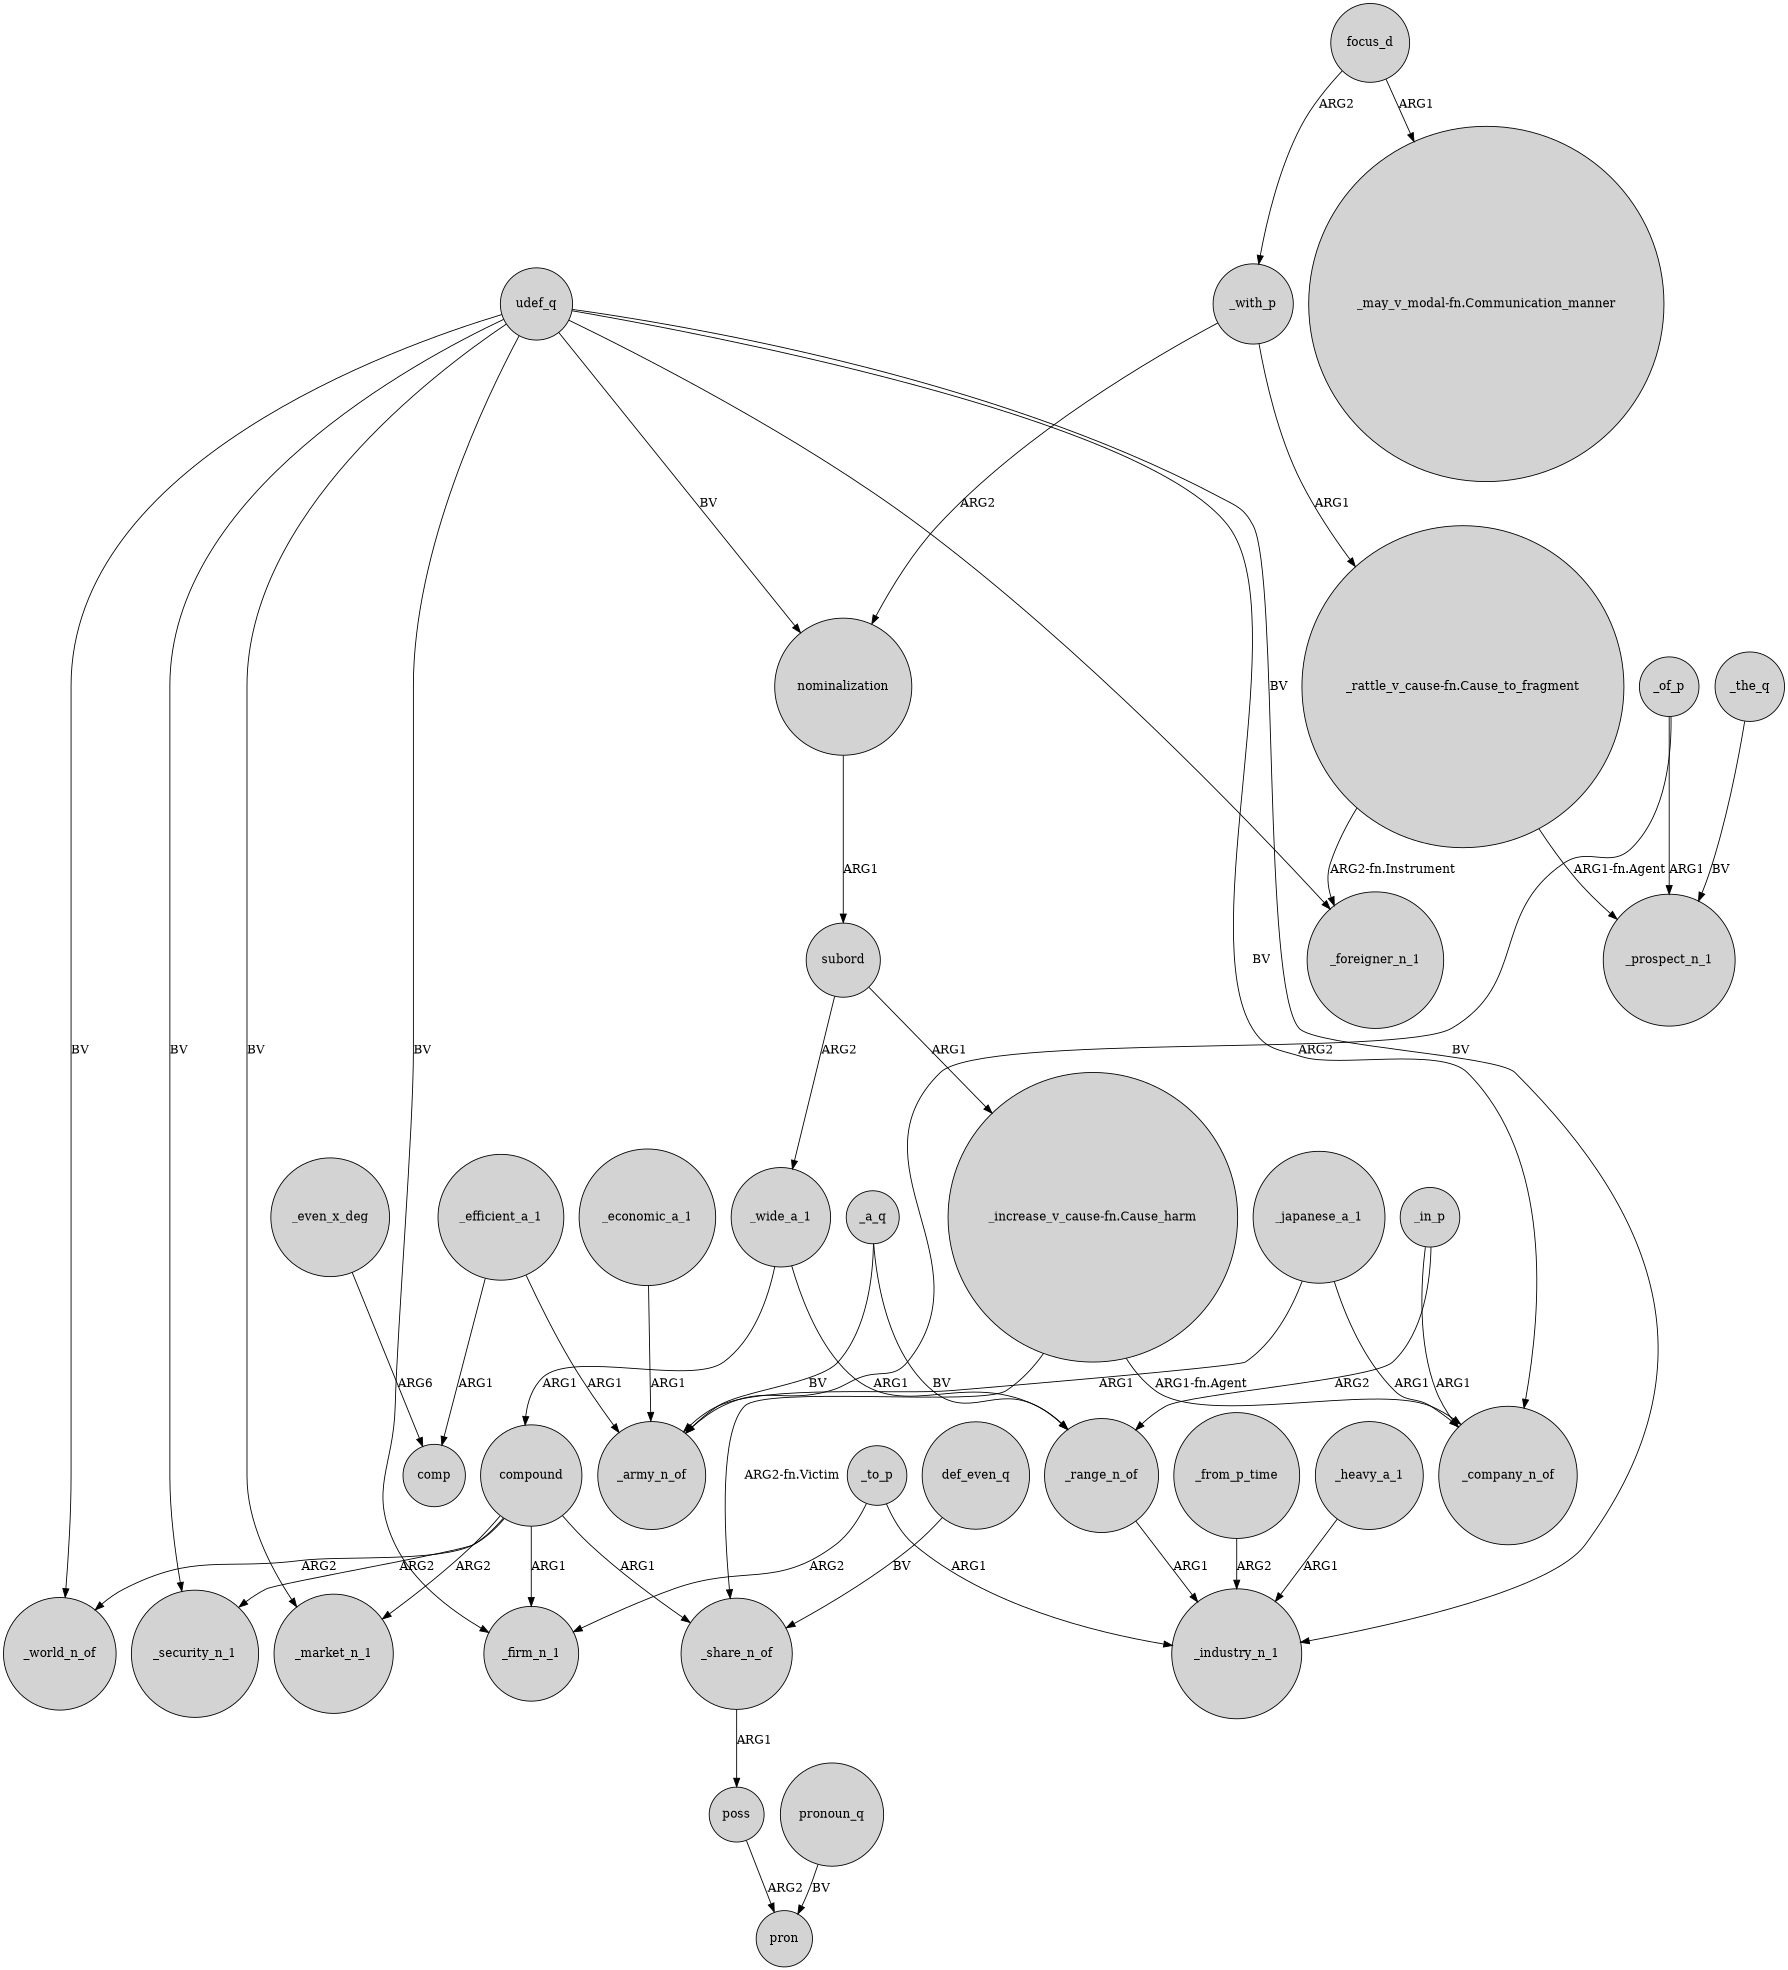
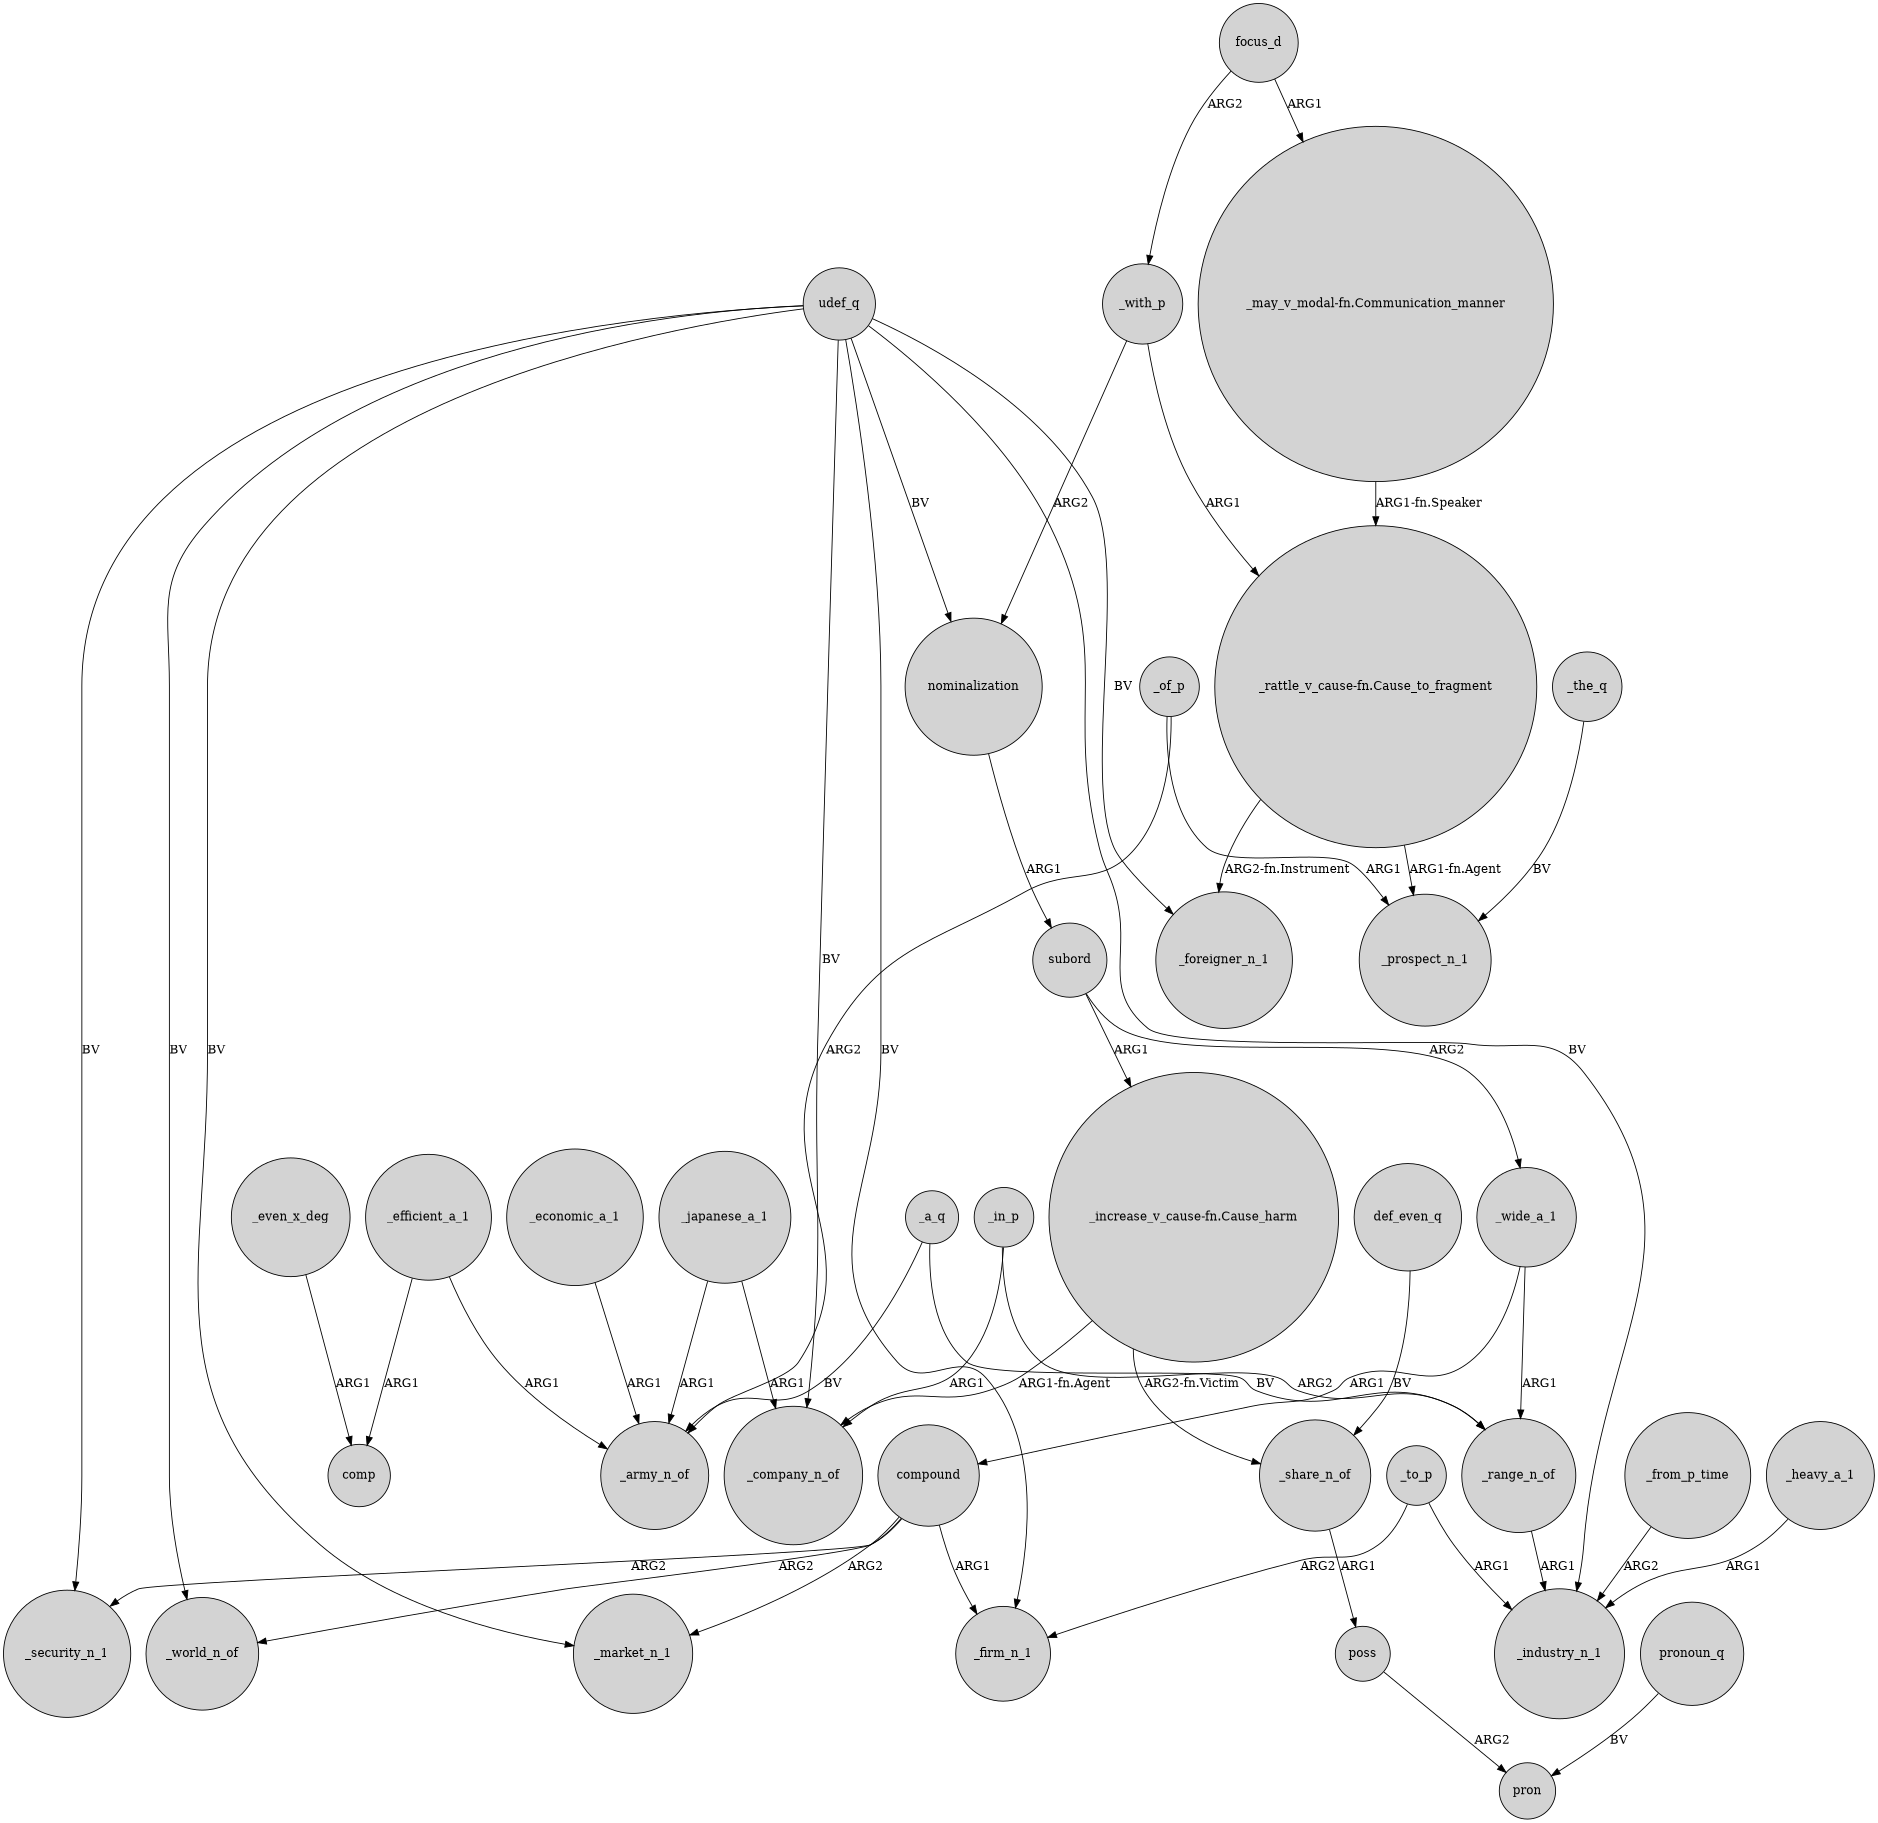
none -> (1376, 499)
(416, 1384) -> (354, 1384)
(620, 1570) -> none
